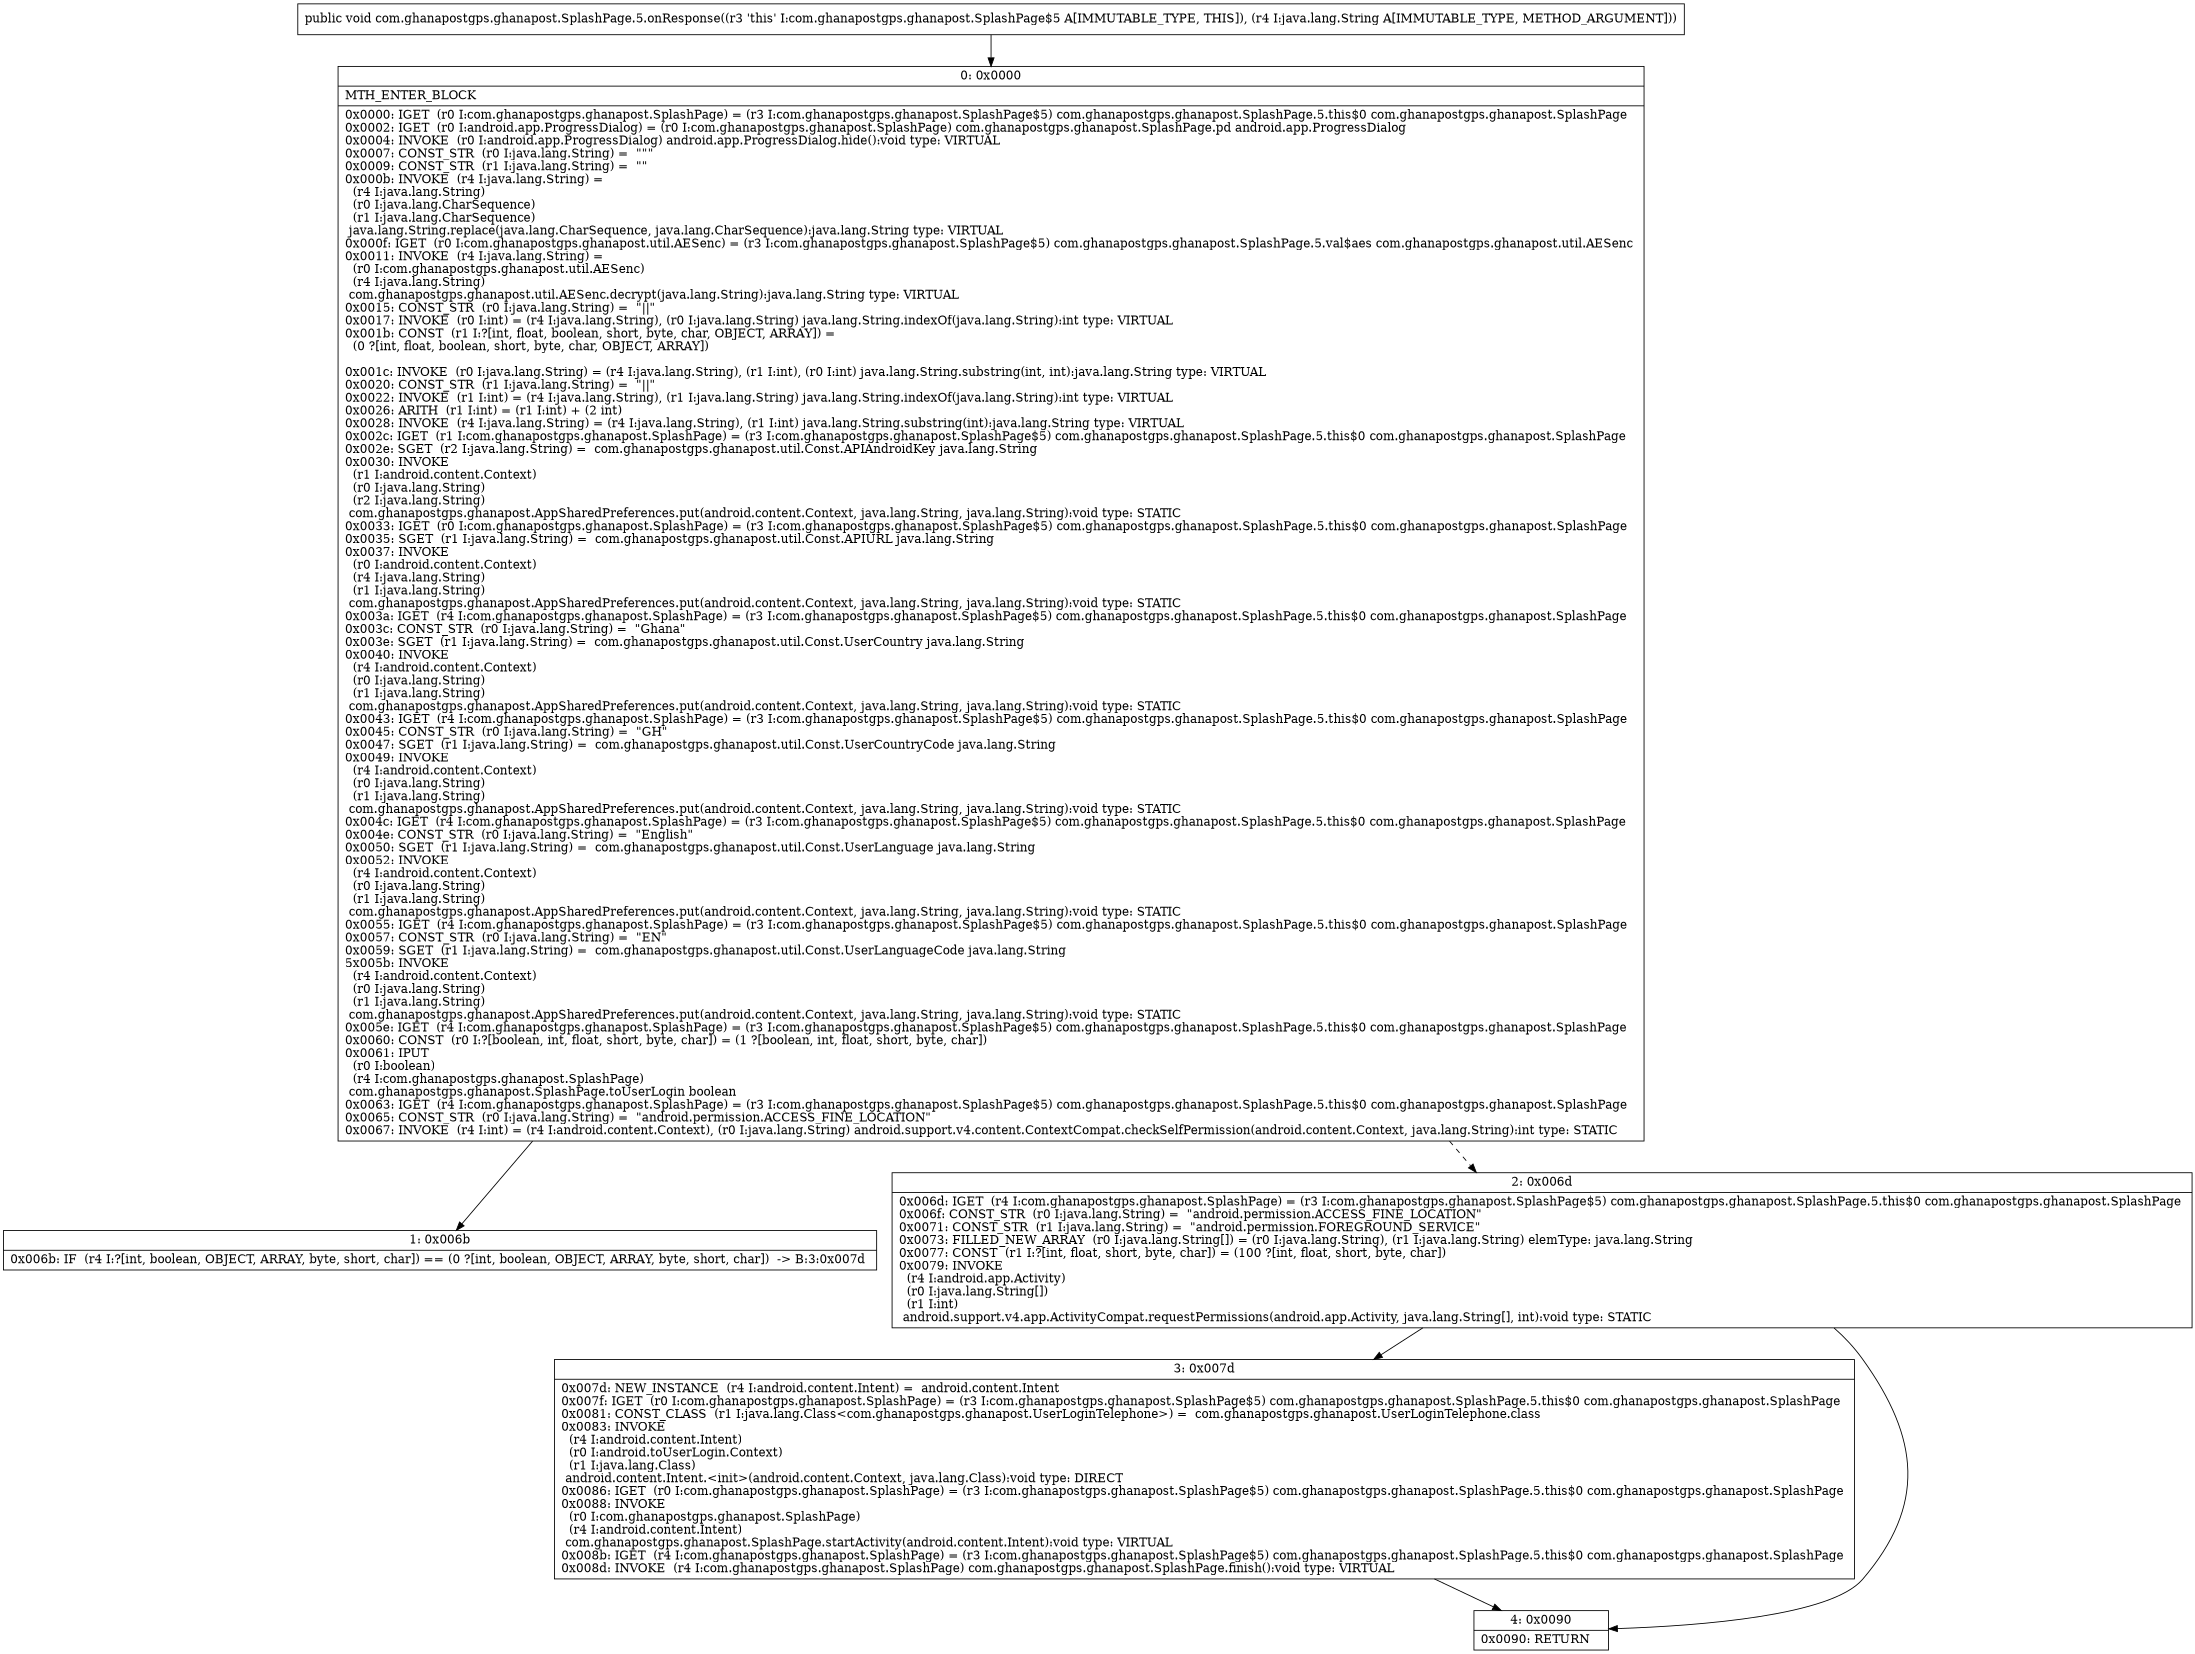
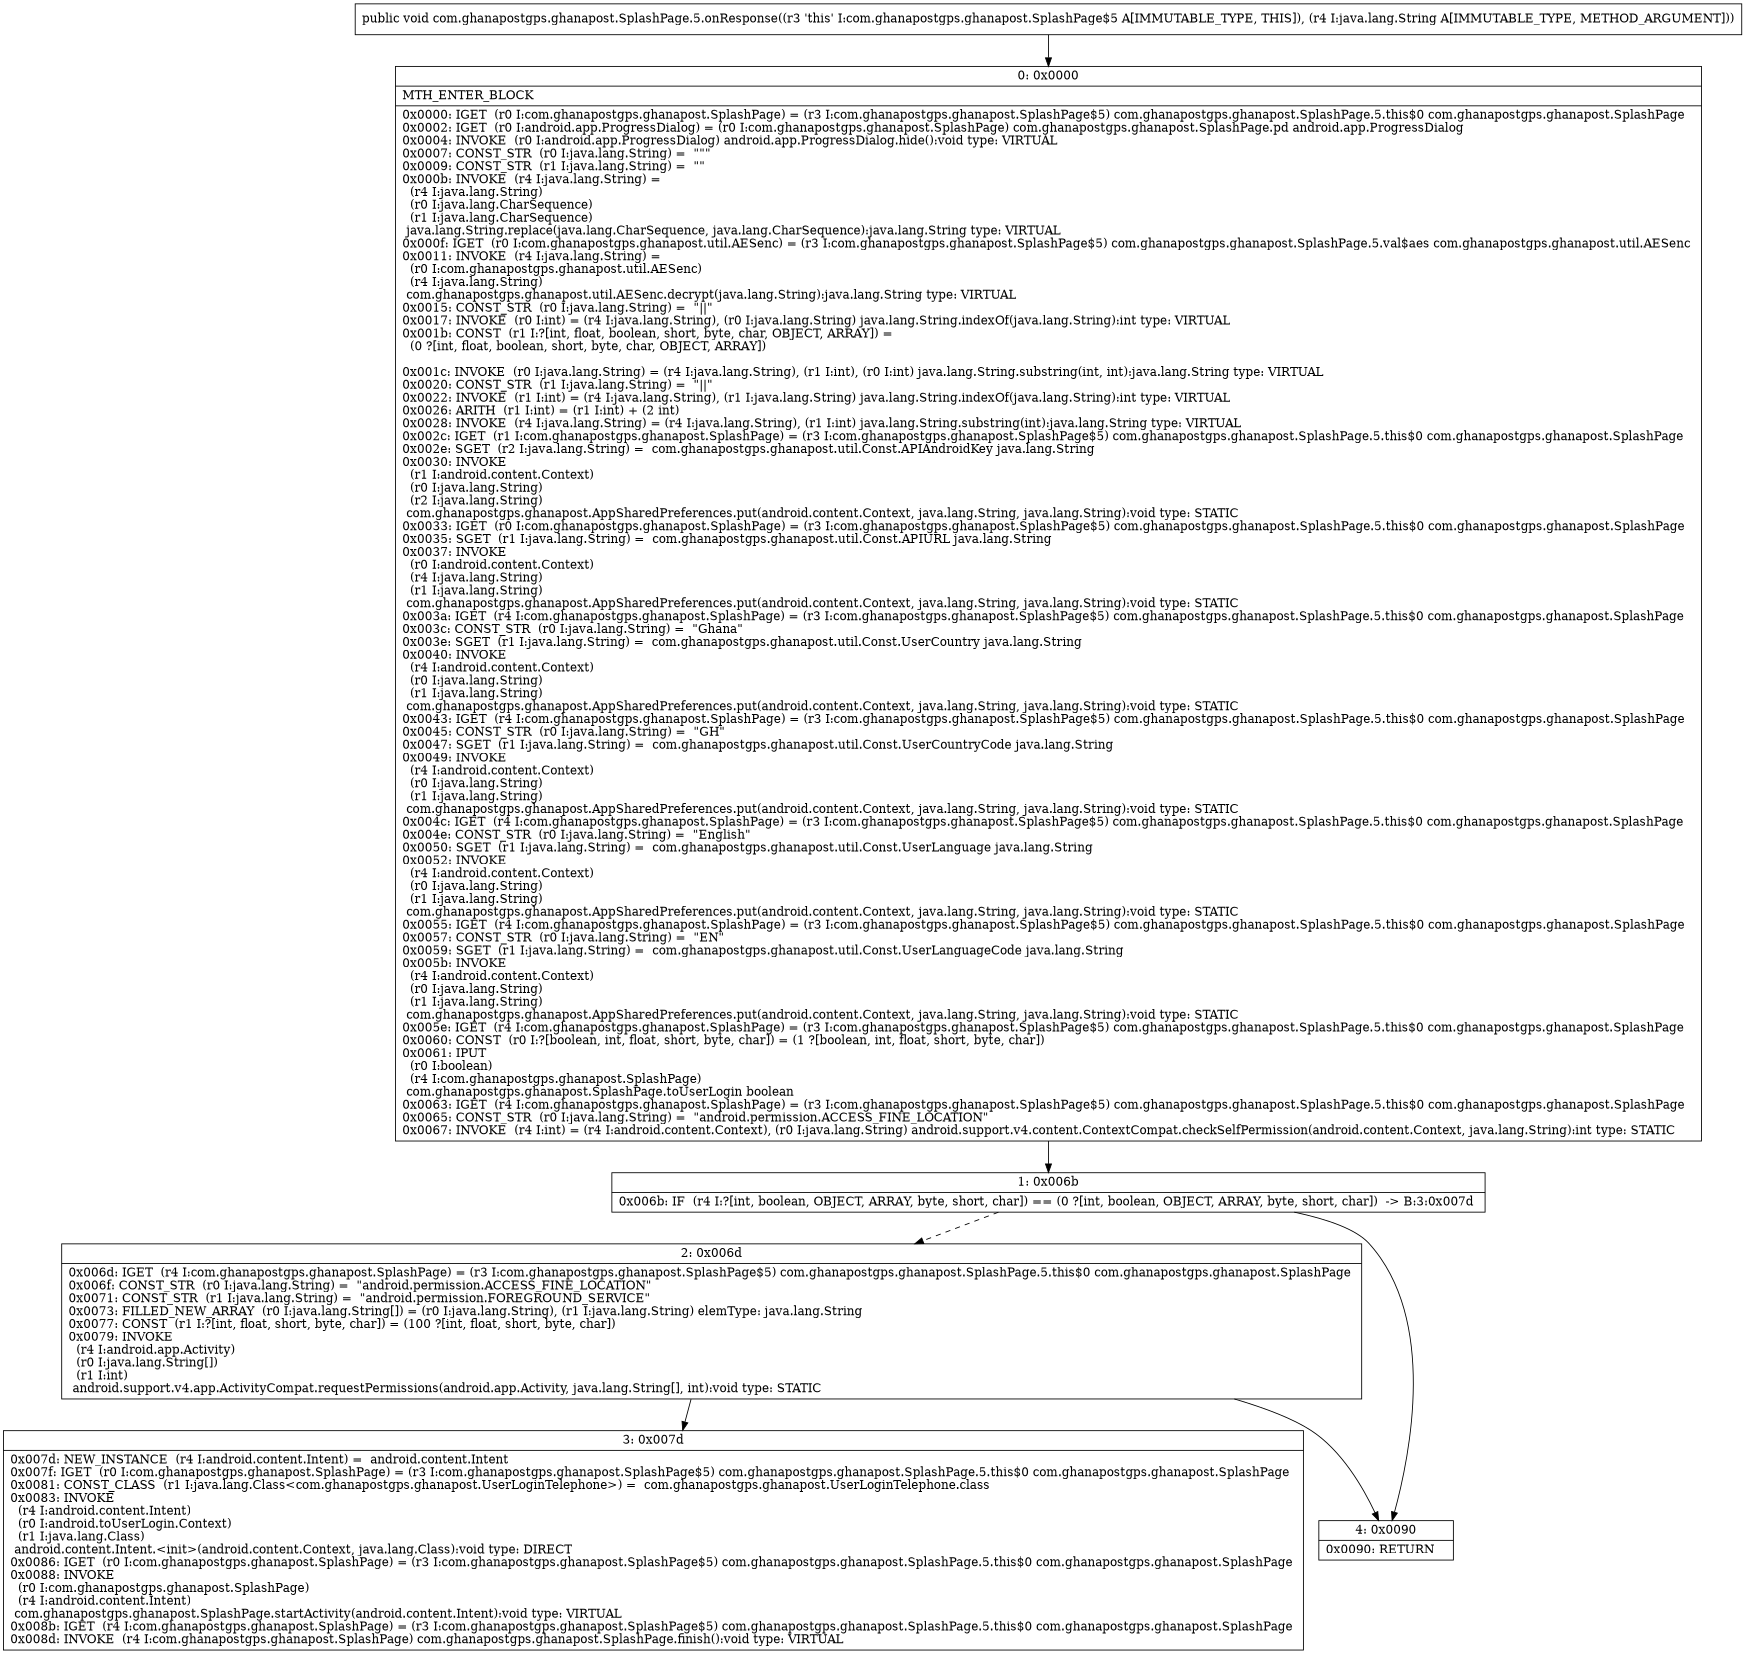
(401, 964) -> (458, 964)
(1460, 1153) -> (961, 1226)
(1464, 1593) -> (1409, 1333)
